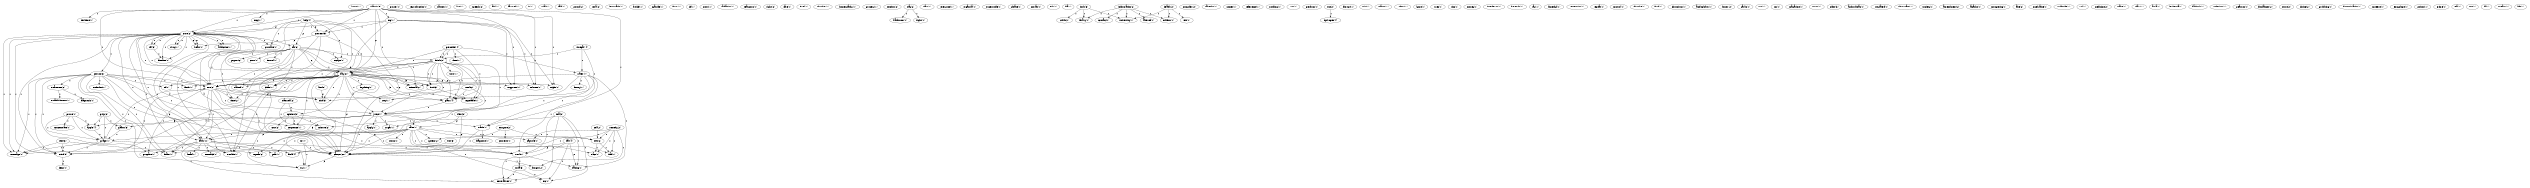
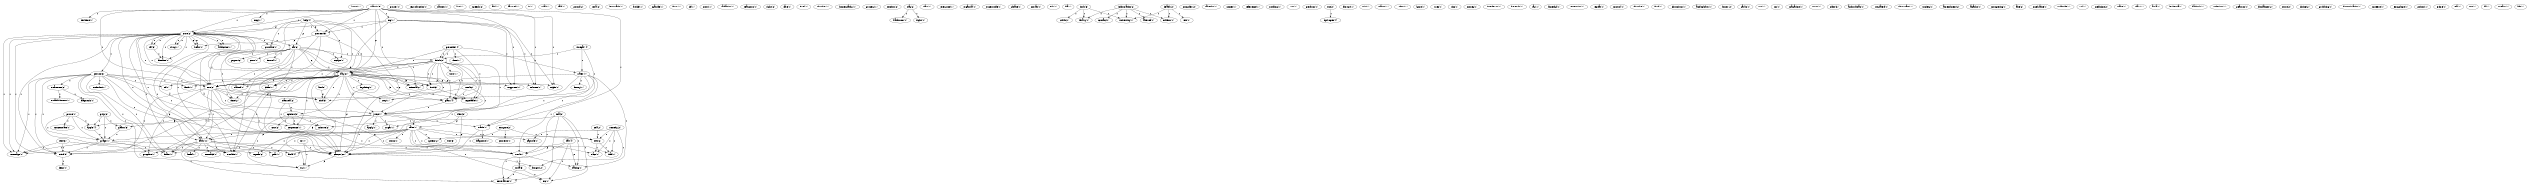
(149, 98) -> (163, 148)
(488, 149) -> none
